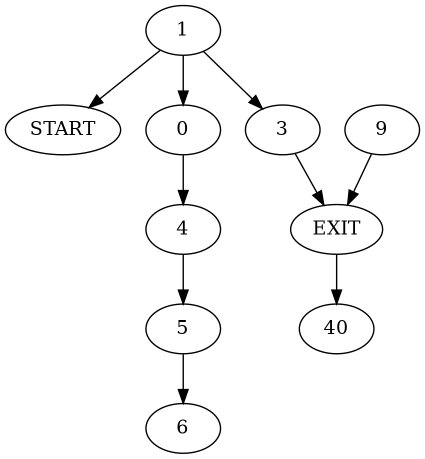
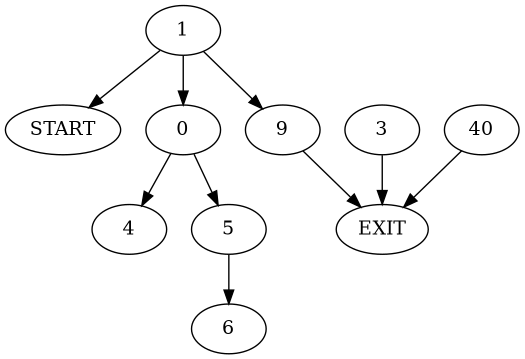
(228, 75) -> (228, 75)
(183, 272) -> (203, 173)
(337, 272) -> (438, 174)
